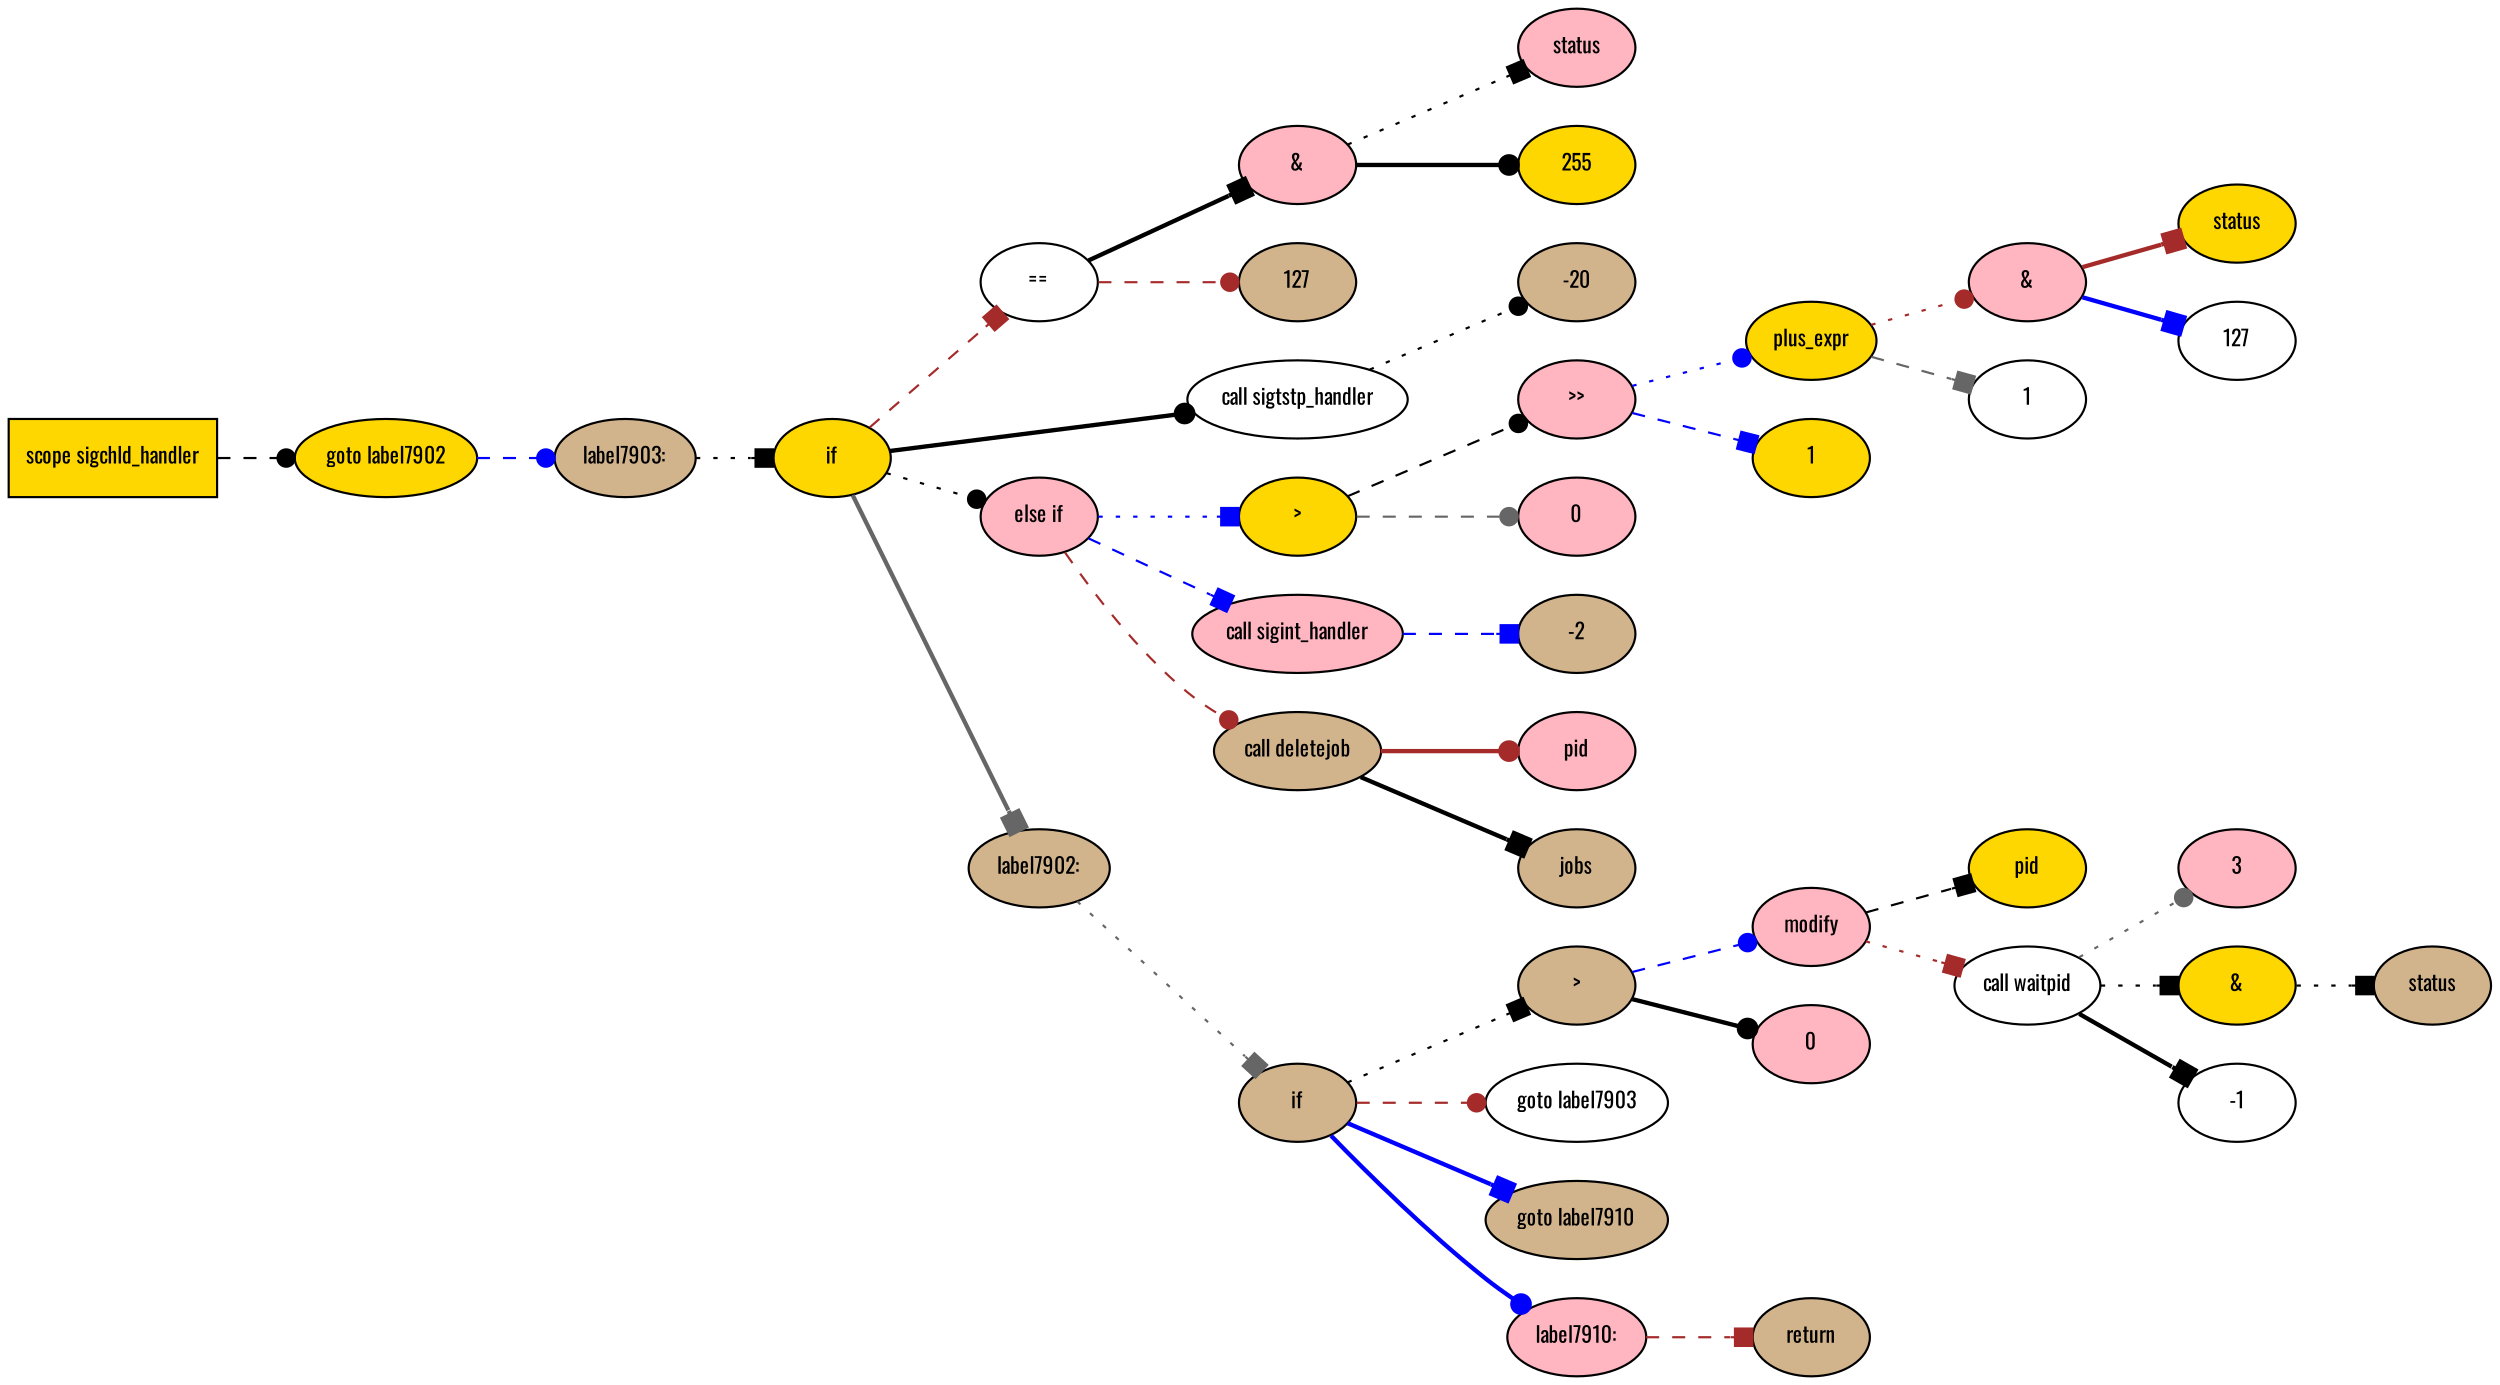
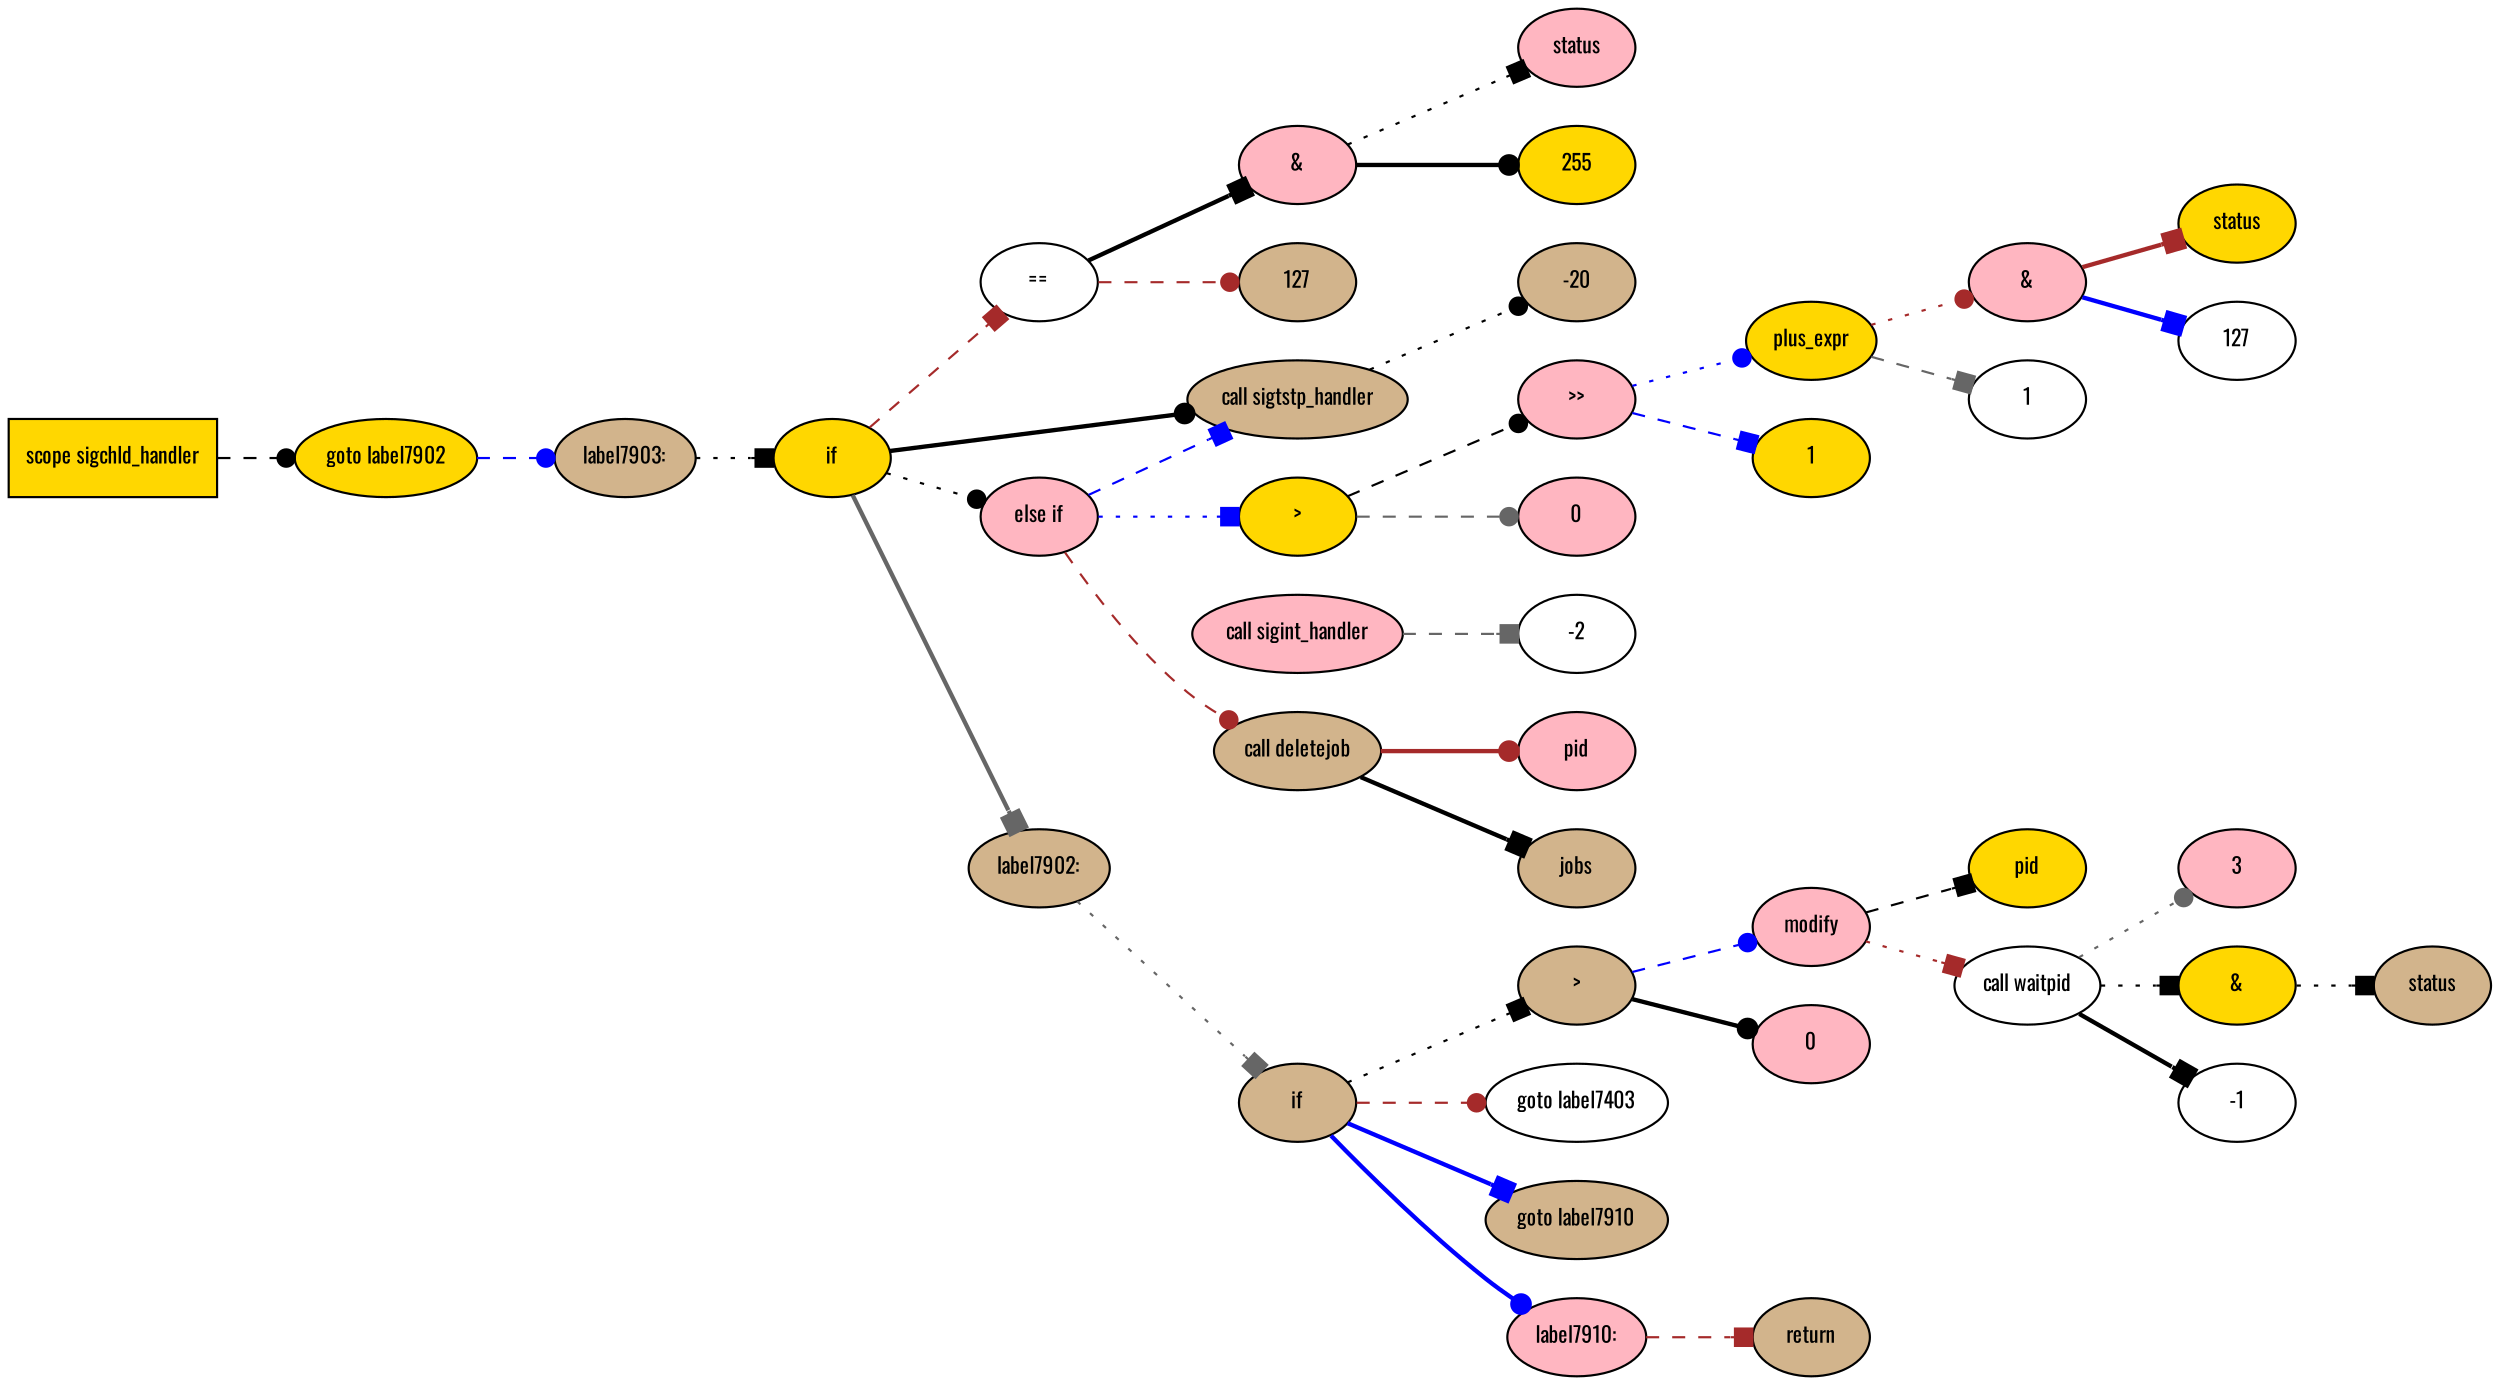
(1298, 399) -> (1298, 399)
(1149, 567) -> (1149, 467)
(1449, 634) -> (1449, 634)
(1577, 634) -> (1577, 634)
(1577, 1103) -> (1577, 1103)
